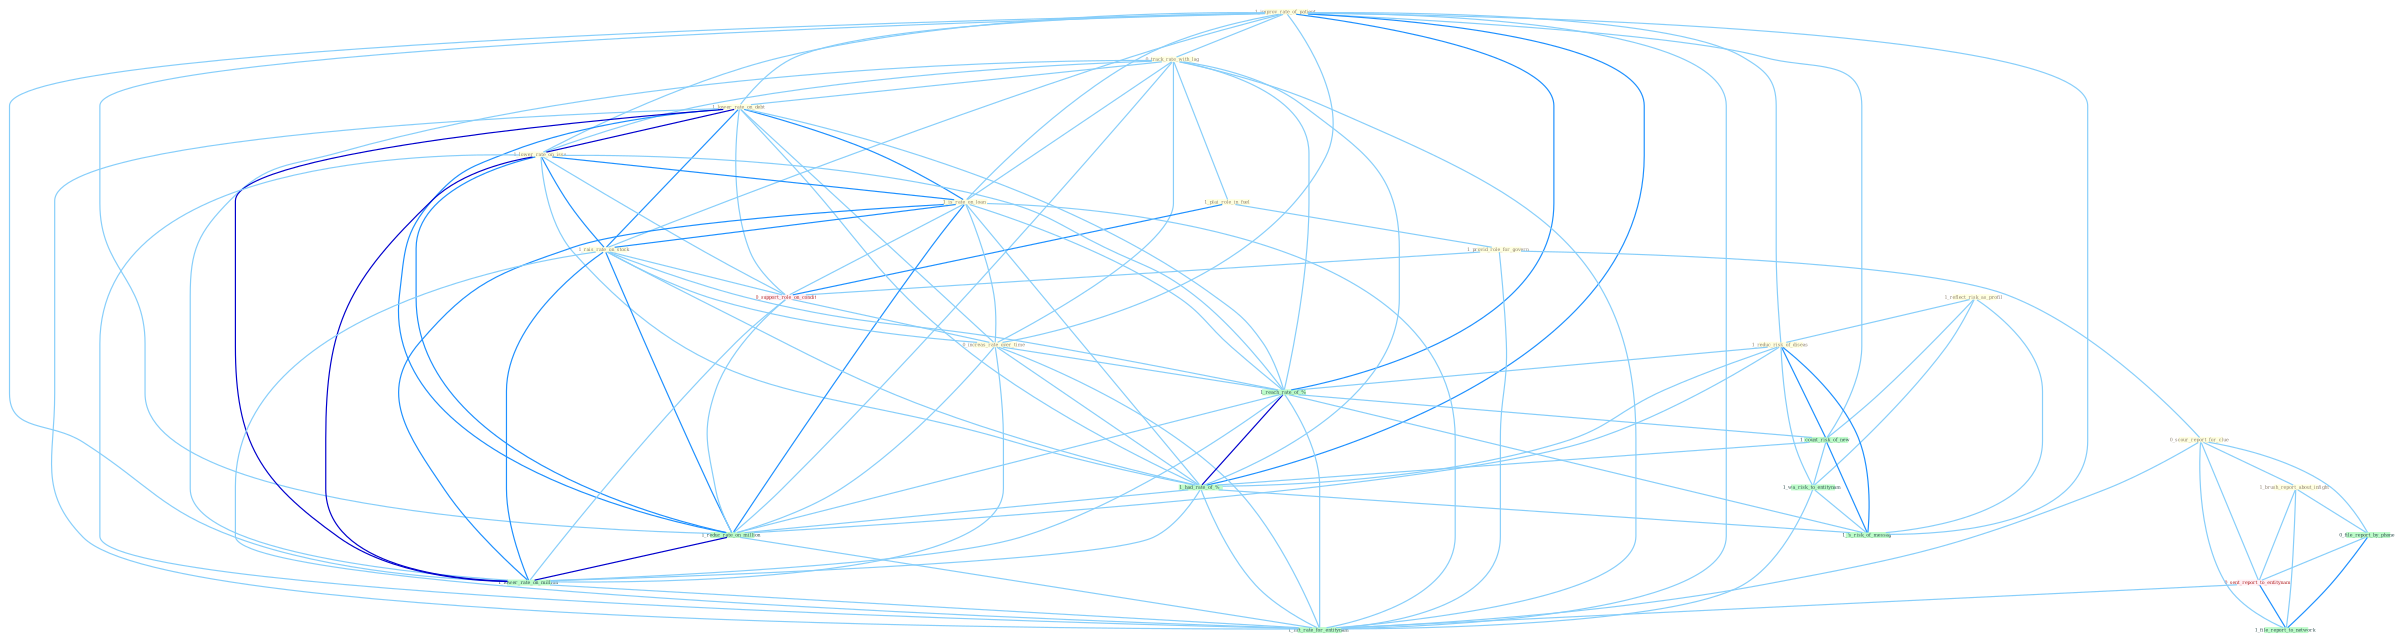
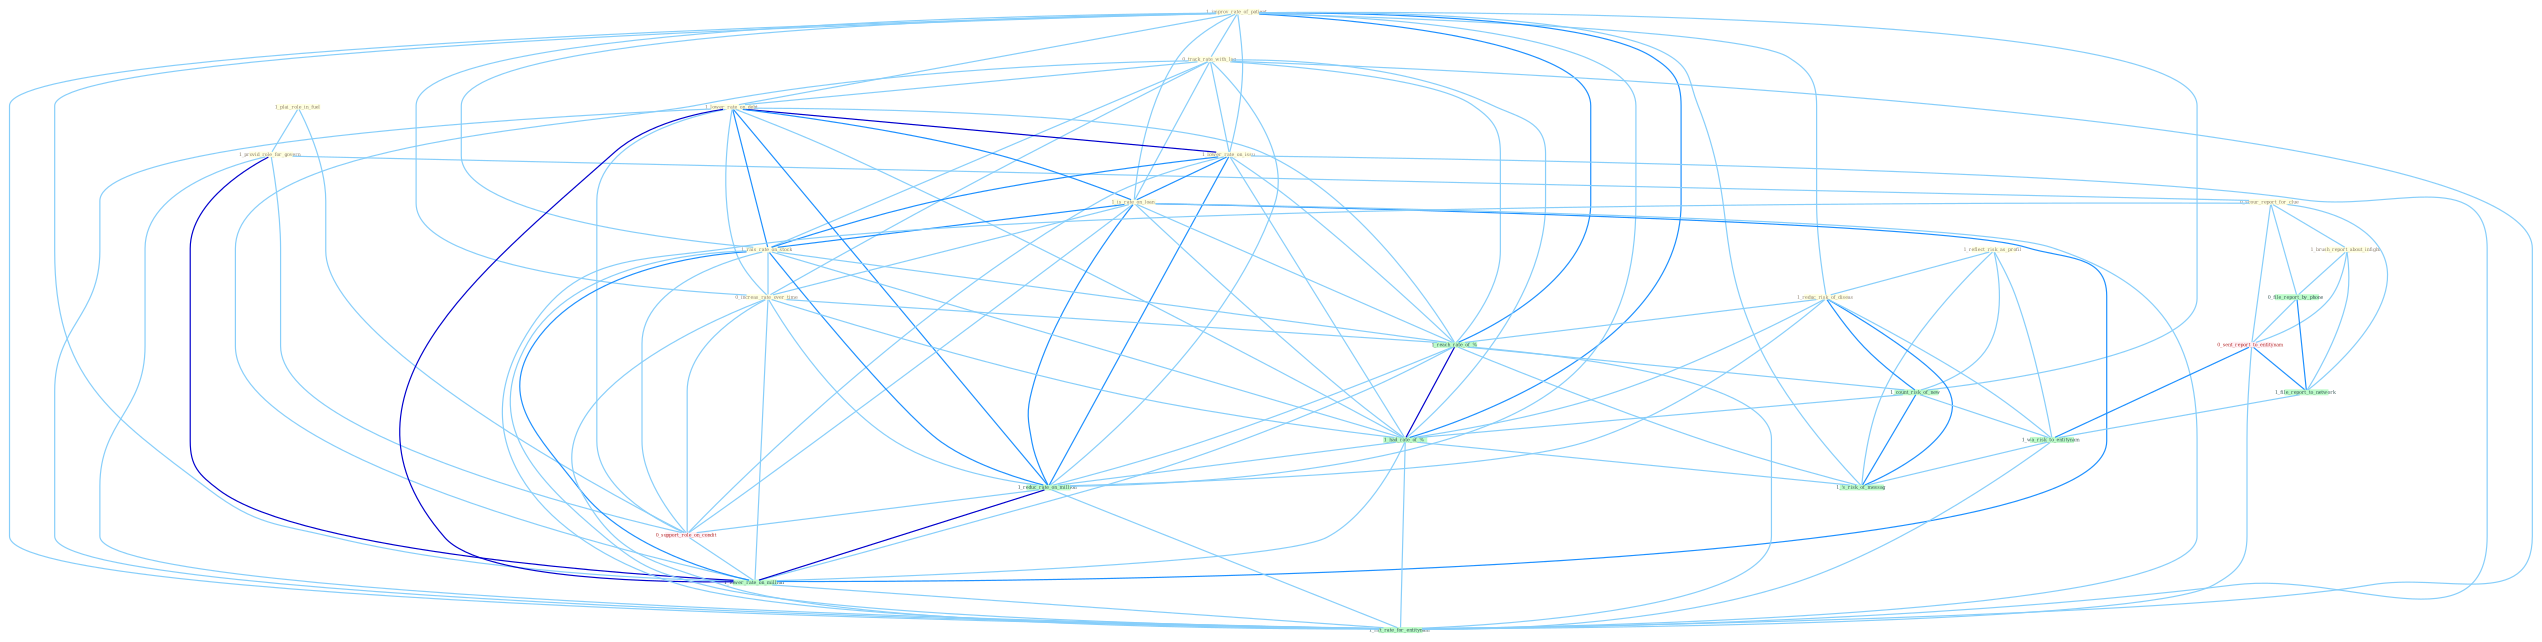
(1201, 131) -> (978, 159)
(1029, 245) -> (424, 373)
(328, 384) -> (287, 519)
none -> (2152, 392)
none -> (2179, 416)
